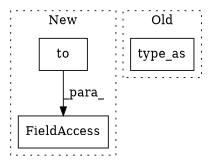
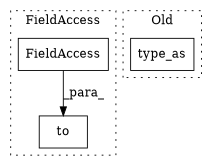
(63, 21) -> (63, 21)
(63, 89) -> (63, 89)
